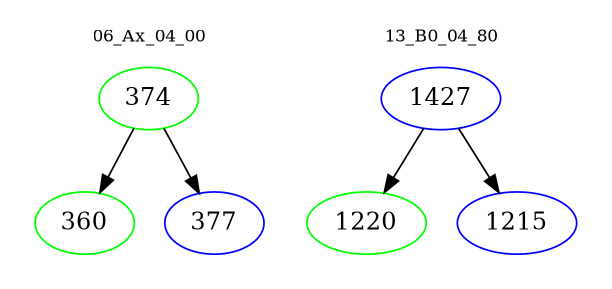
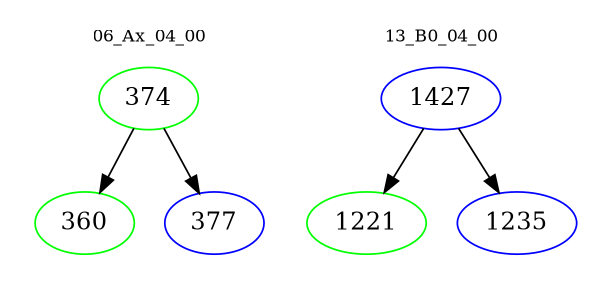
(442, 37) -> (442, 37)
(367, 223) -> (367, 223)
(517, 223) -> (517, 223)
